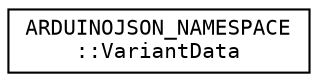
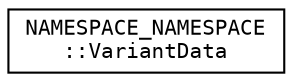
(159, 41) -> (146, 41)
